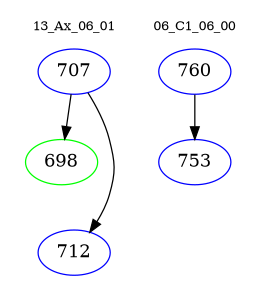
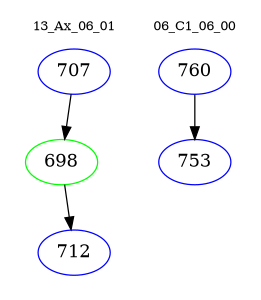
(113, 156) -> (67, 201)
